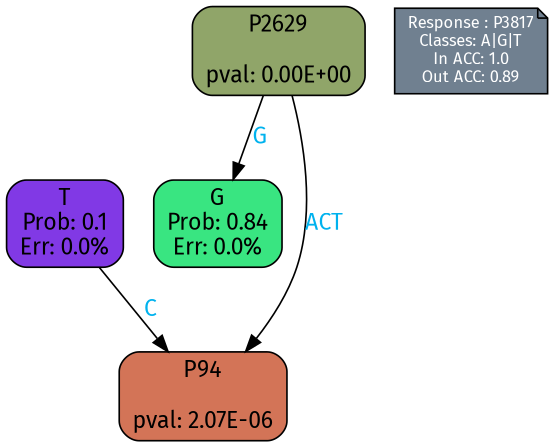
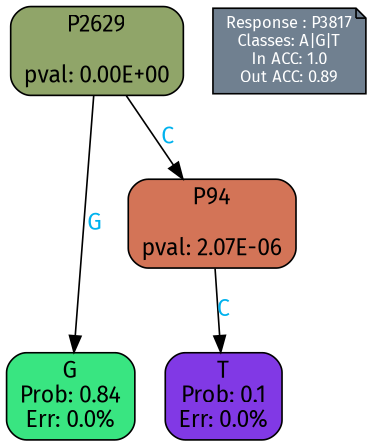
(325, 224) -> (168, 137)
(128, 303) -> (217, 302)
